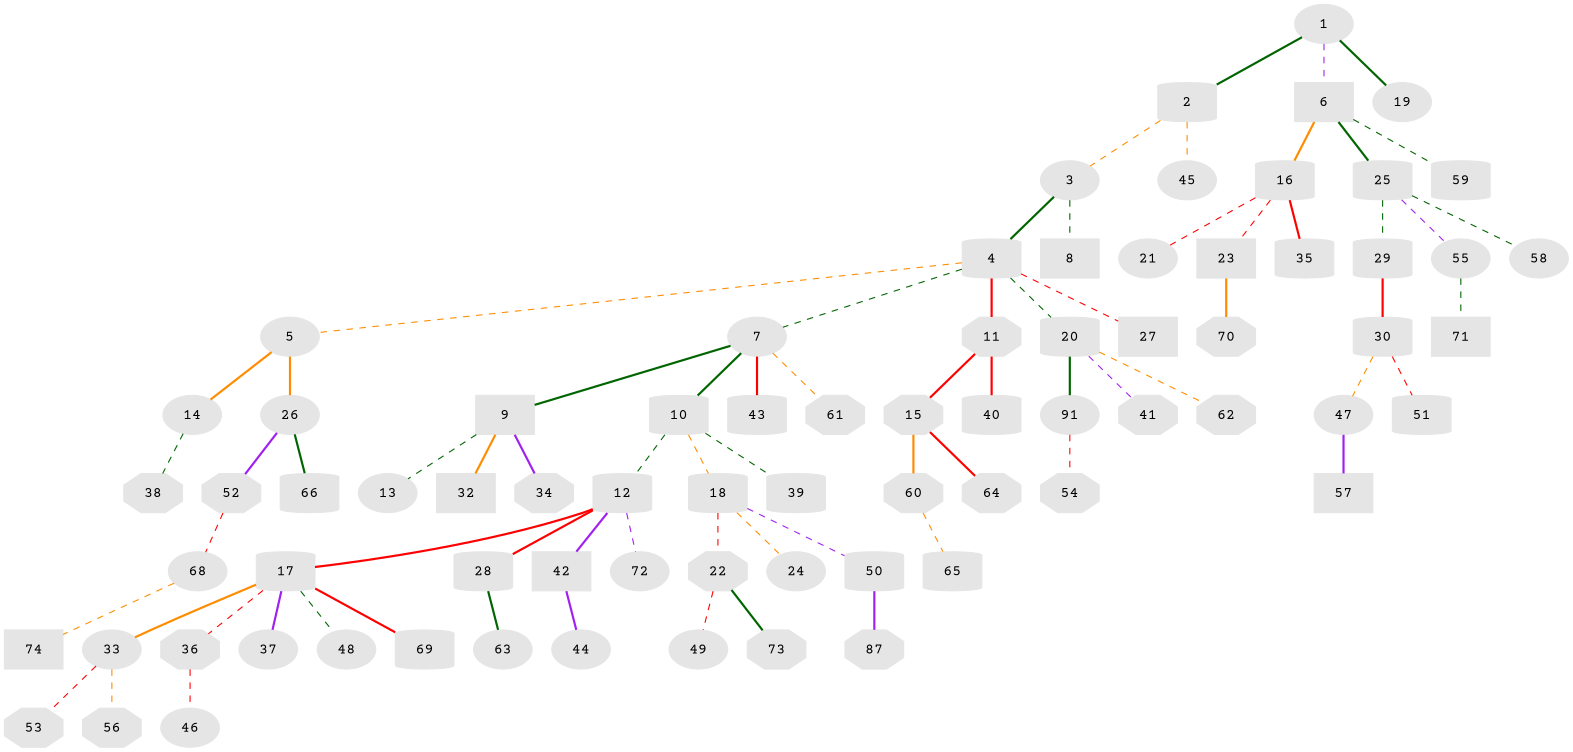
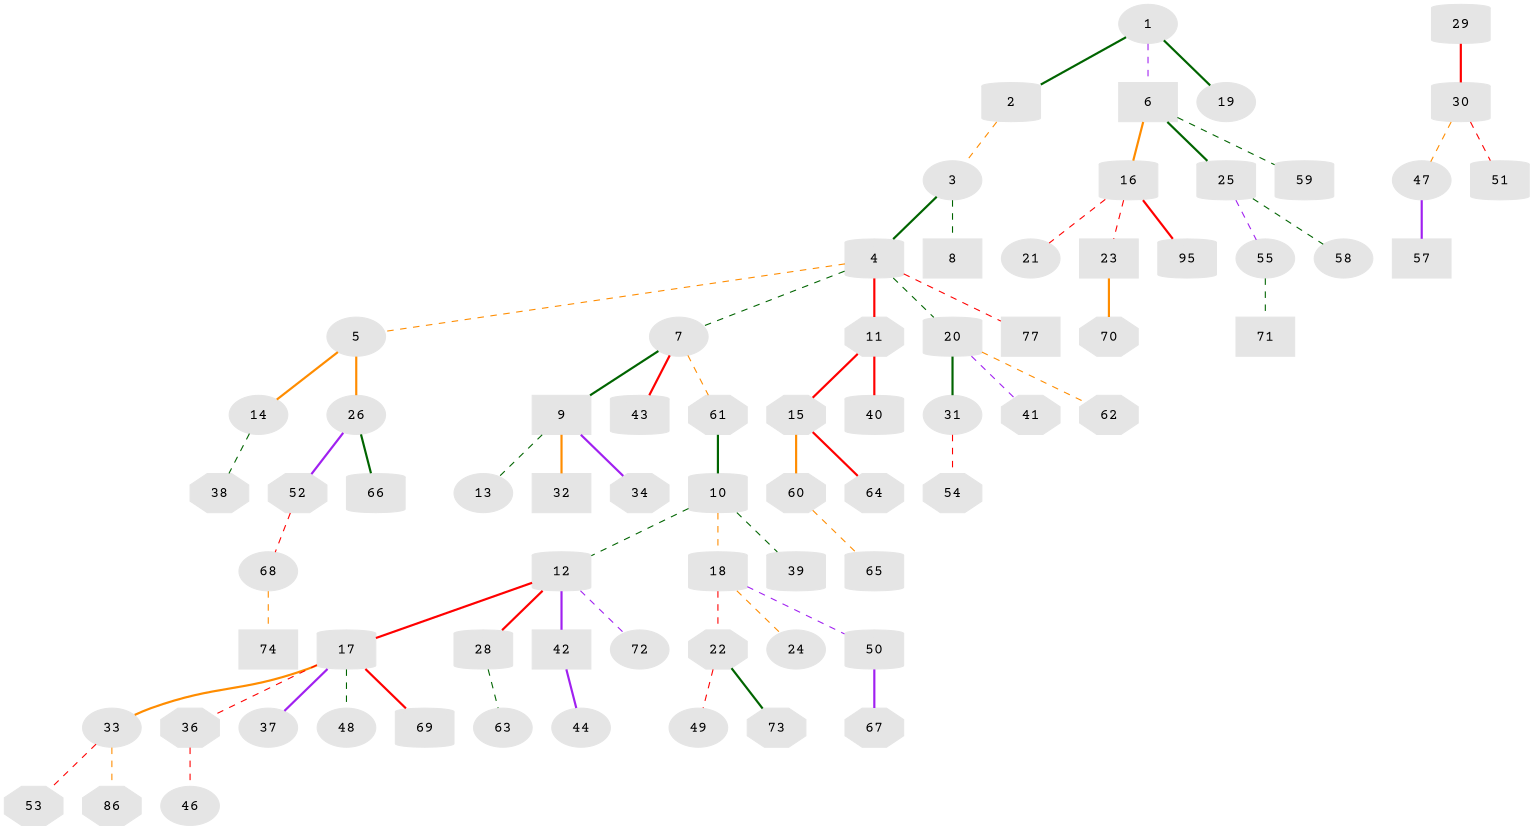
(1187, 180) -> none
(1383, 220) -> none
(1304, 258) -> (1187, 258)
(1148, 337) -> (1031, 337)
(719, 374) -> (718, 454)
(1070, 415) -> (953, 415)
(493, 611) -> (493, 689)
(874, 649) -> (874, 728)
(112, 728) -> (112, 806)
